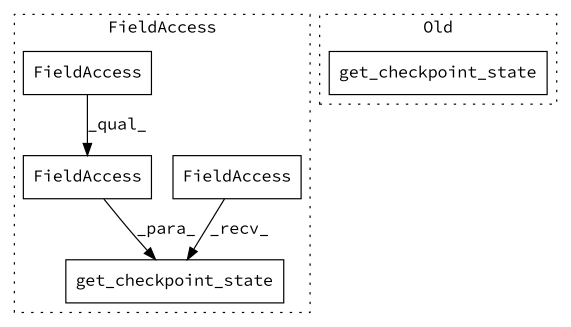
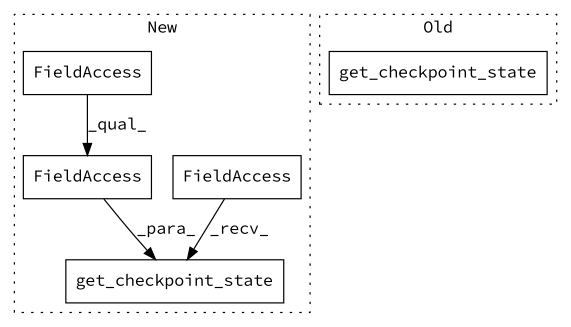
(162, 28) -> (162, 28)
